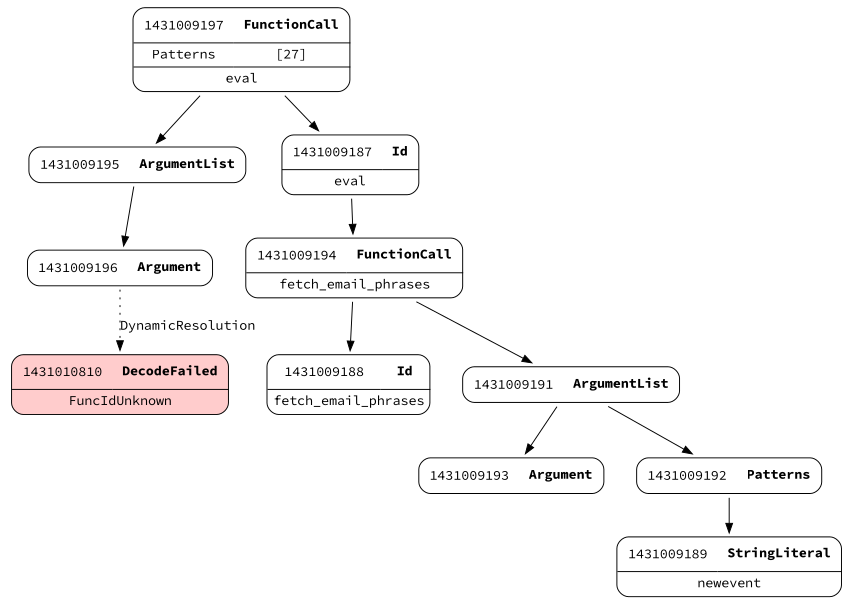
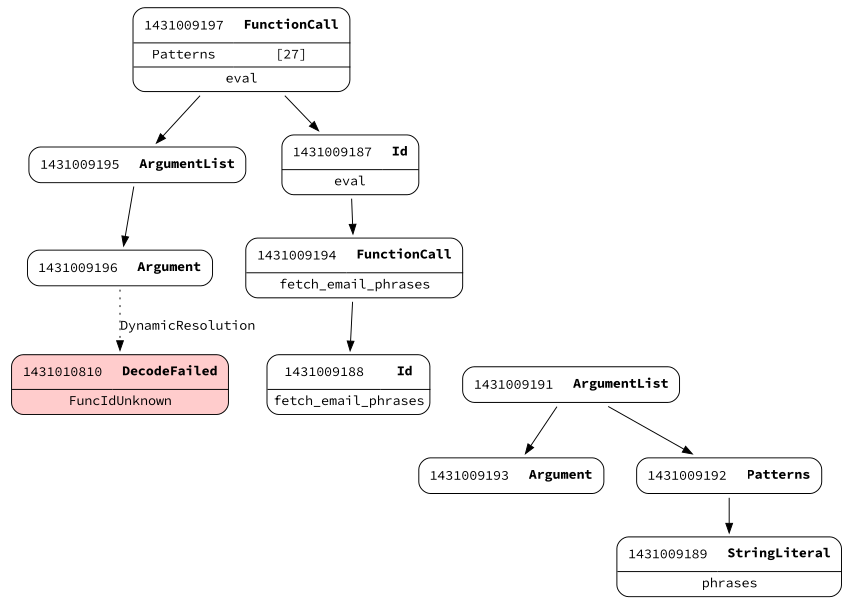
(470, 330) -> none
(730, 583) -> (730, 583)
